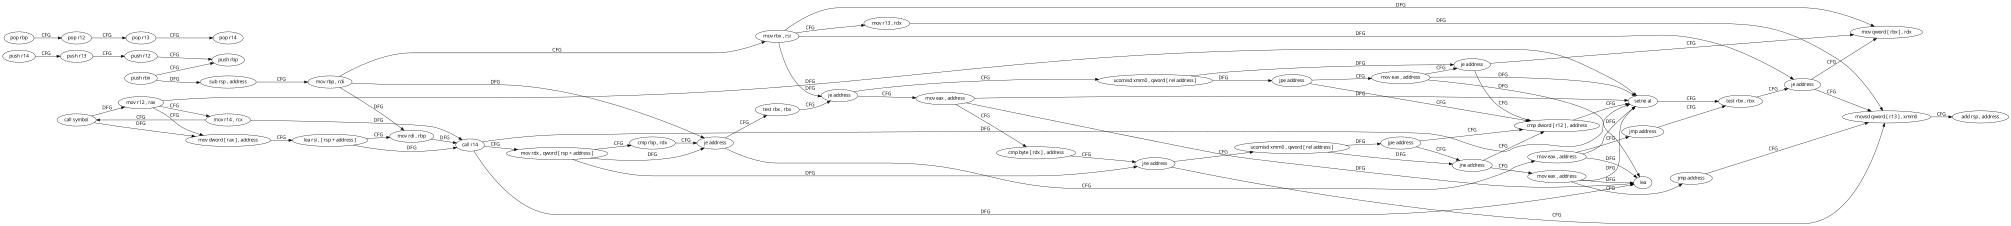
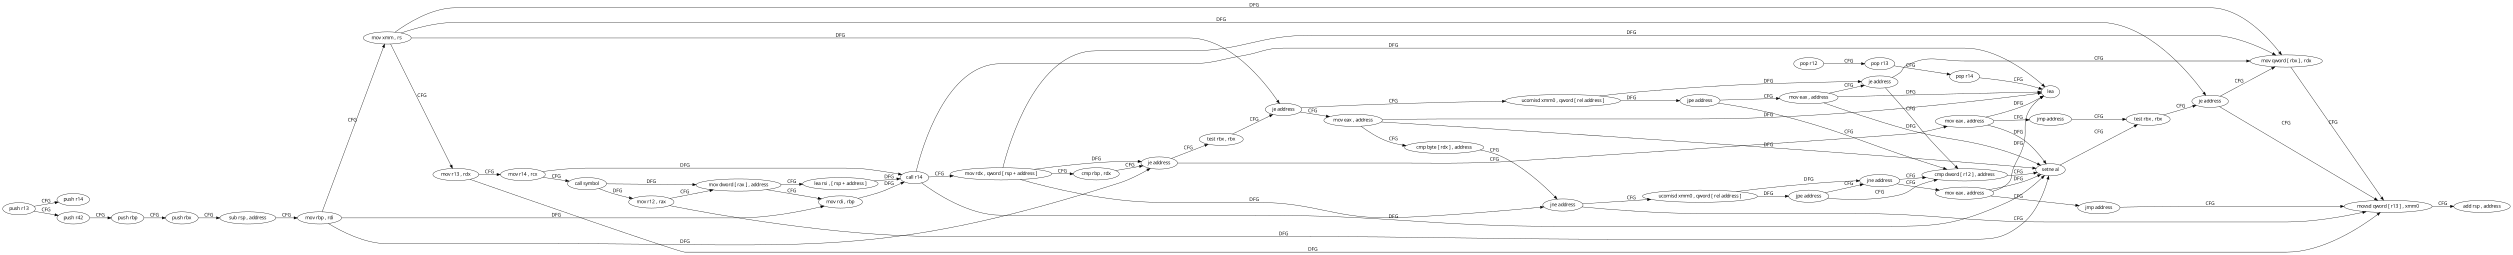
none -> (1606, 35)
(777, 36) -> (387, 38)
(19, 38) -> none
(46, 56) -> (44, 204)
(141, 56) -> (73, 218)
(183, 69) -> (153, 218)
(175, 79) -> (209, 215)
none -> (2009, 82)
(183, 111) -> (488, 175)
none -> (2336, 132)
(376, 138) -> (792, 194)
